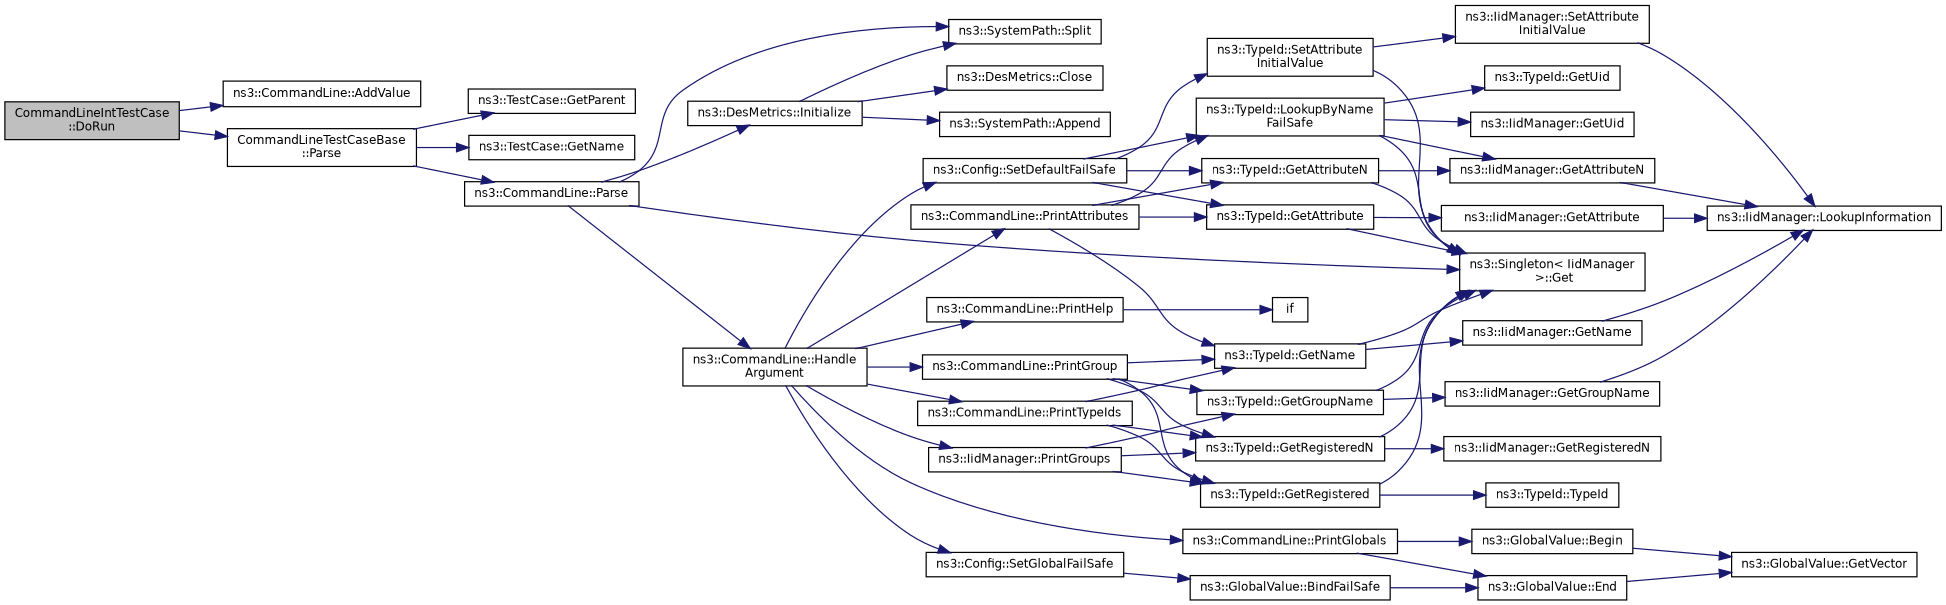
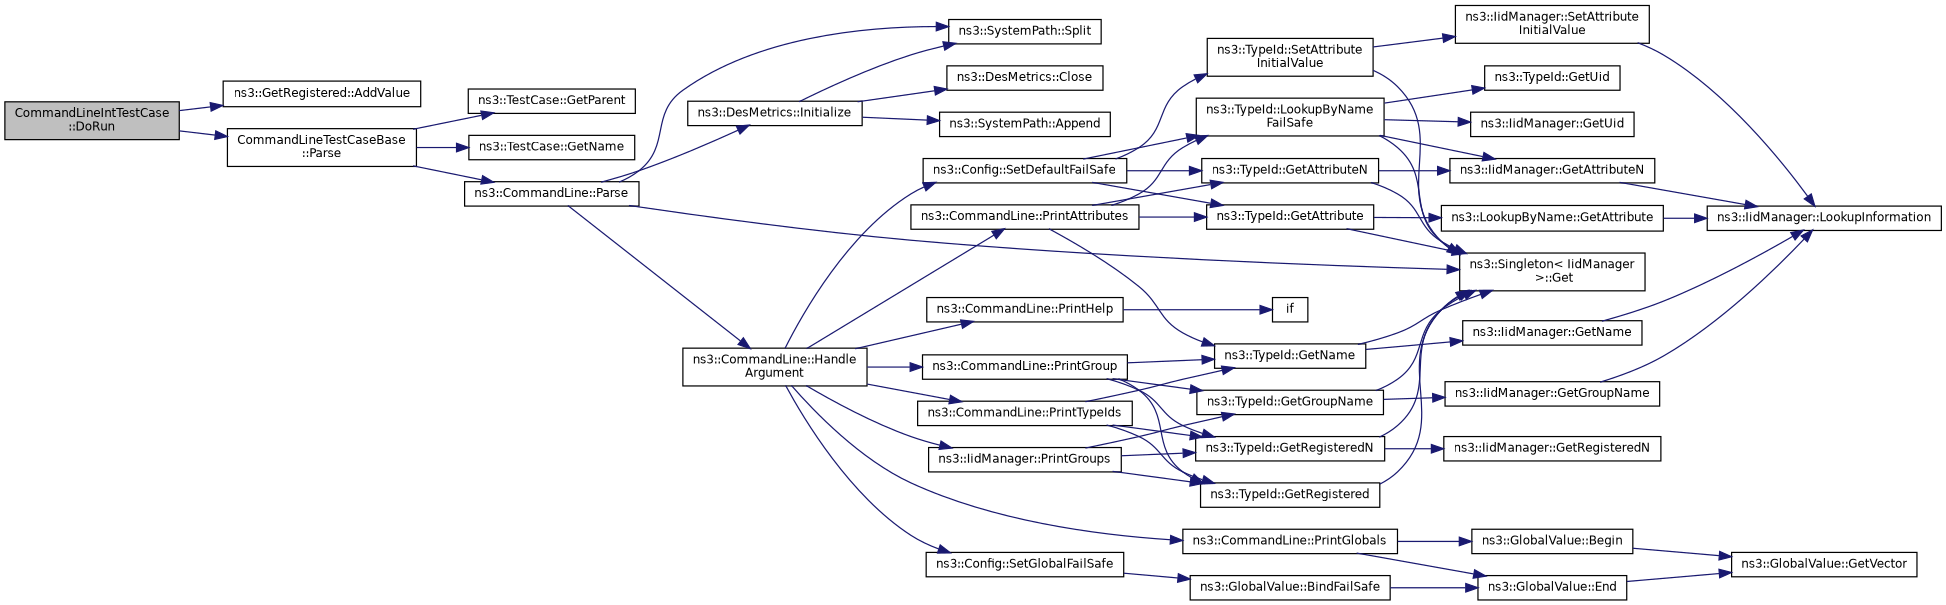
(322, 94) -> (322, 94)
(1552, 218) -> (1552, 218)
(1552, 495) -> none
